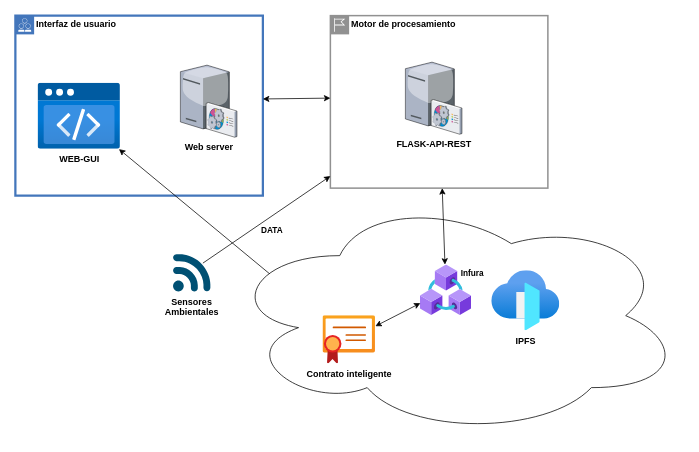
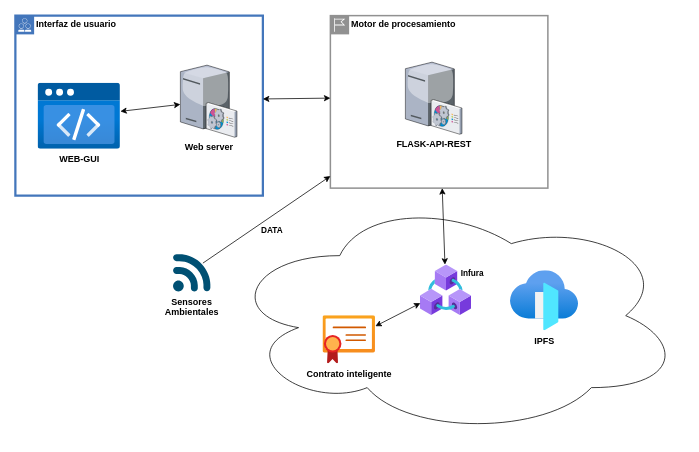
(195, 212) -> (150, 108)
(526, 300) -> (544, 300)
